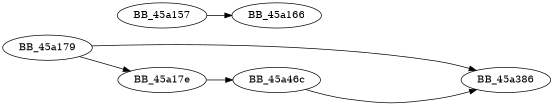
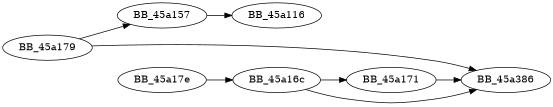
(277, 15) -> (277, 15)
(101, 63) -> (101, 33)
(277, 80) -> (277, 80)
none -> (391, 80)
